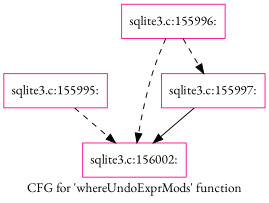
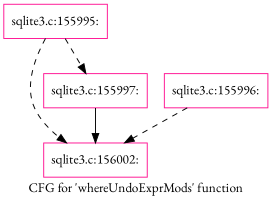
(191, 52) -> (73, 52)
